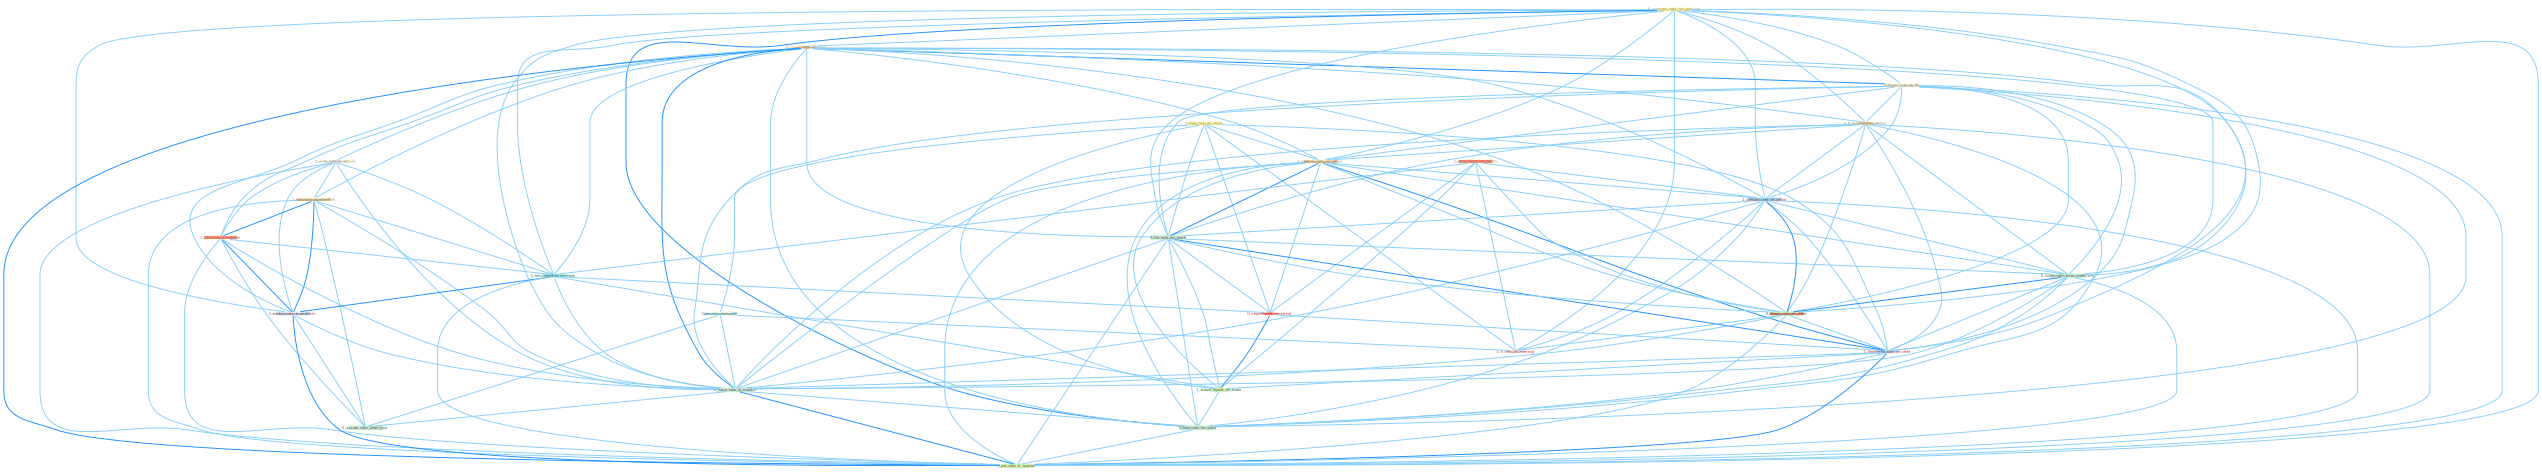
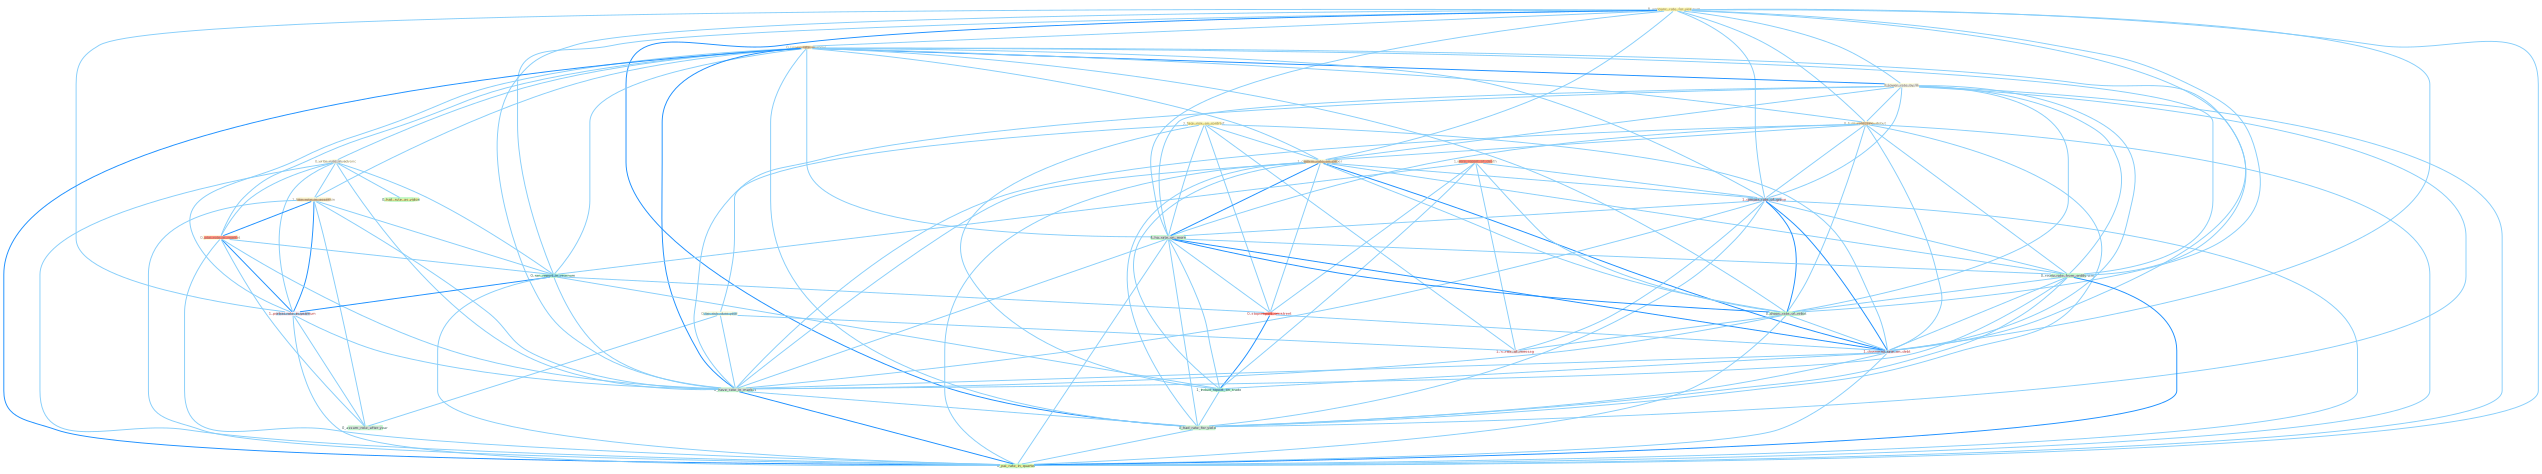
(1204, 123) -> (1204, 123)
none -> (401, 200)
(1658, 222) -> (2398, 58)
(1836, 273) -> (1836, 273)
(1409, 283) -> (1409, 283)
(1927, 295) -> (1927, 295)
(1787, 314) -> (1787, 314)
(1220, 390) -> (1220, 390)
(550, 409) -> none
(1671, 443) -> (1671, 443)
(1696, 448) -> (1696, 448)
(605, 461) -> (605, 461)
